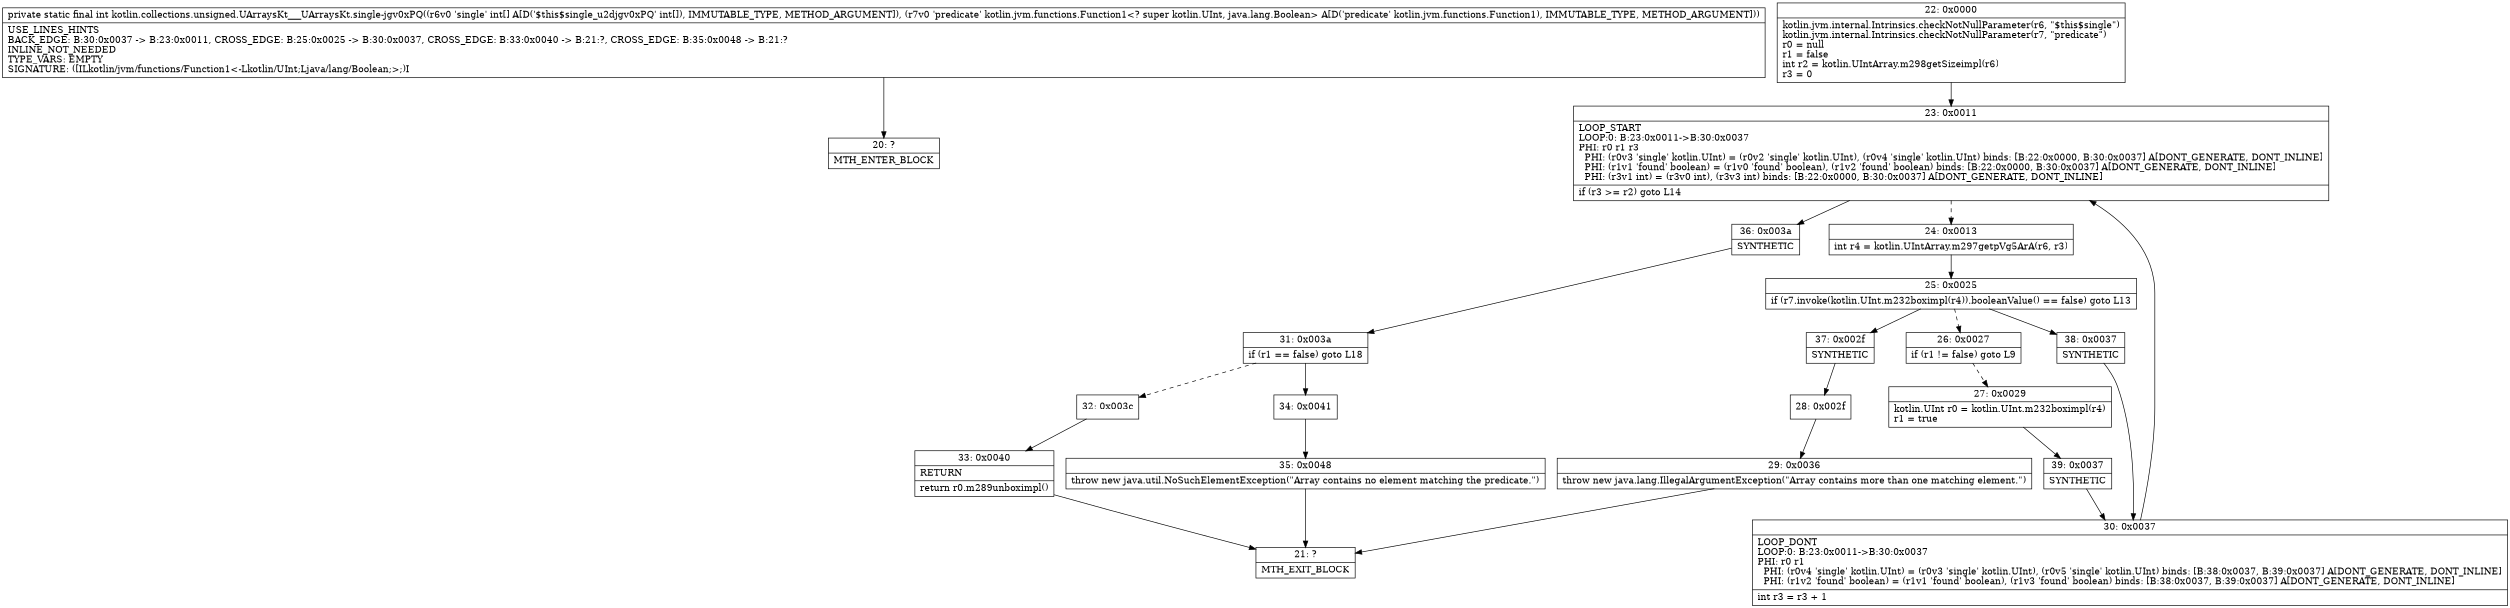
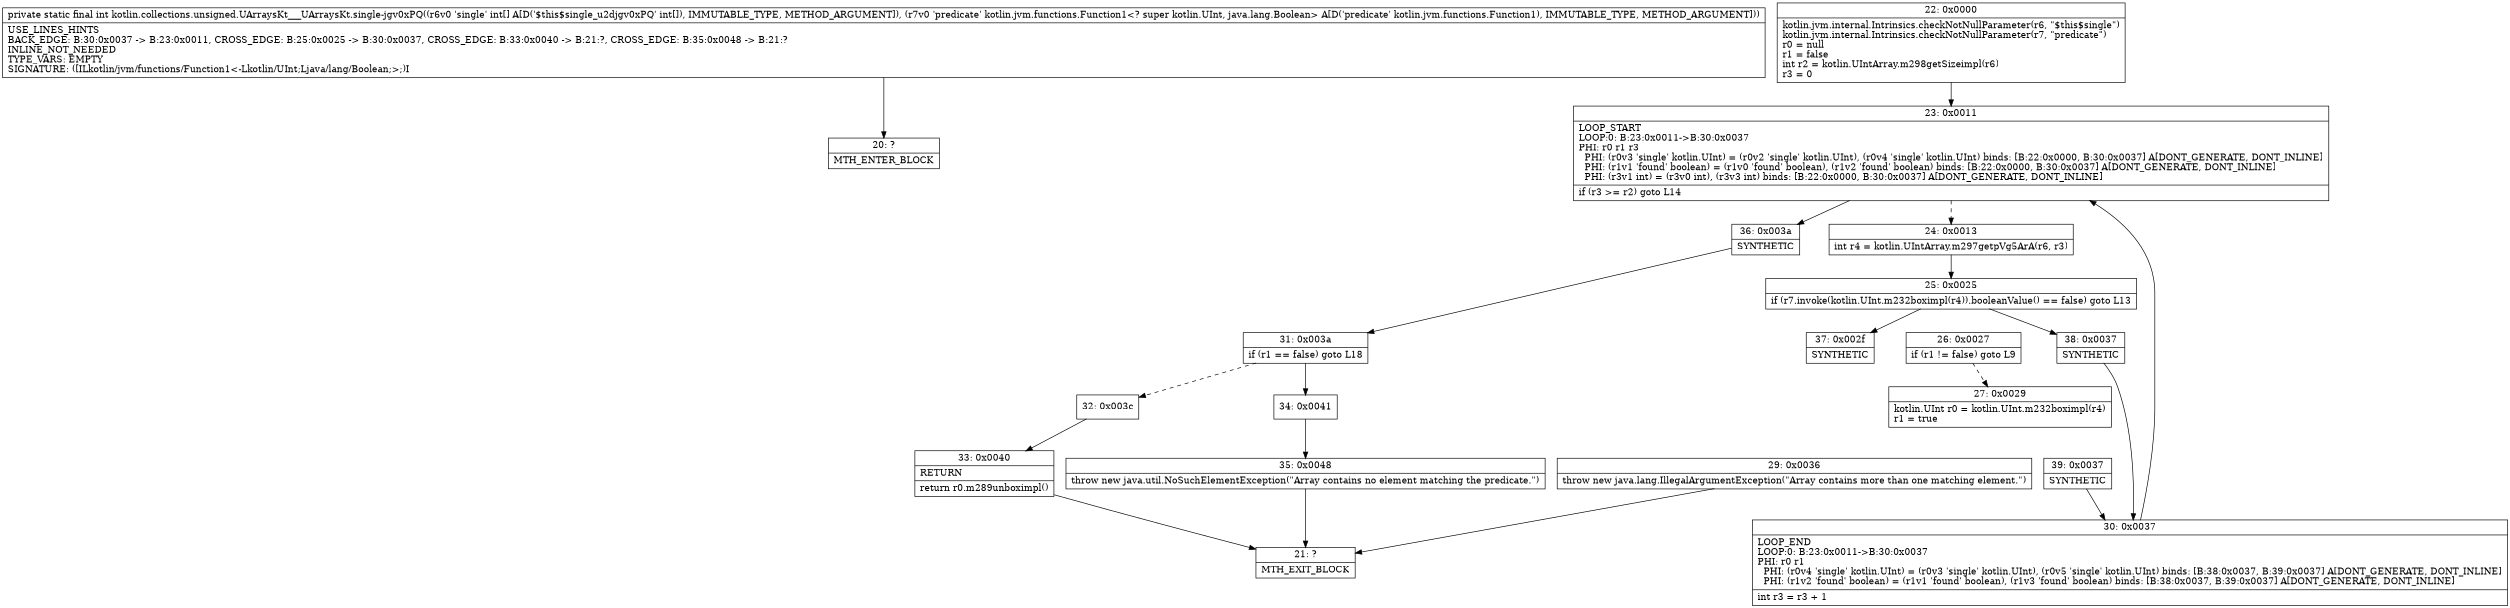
(1957, 318) -> none
(1821, 407) -> none
(2039, 441) -> none
(1788, 542) -> (1784, 542)
